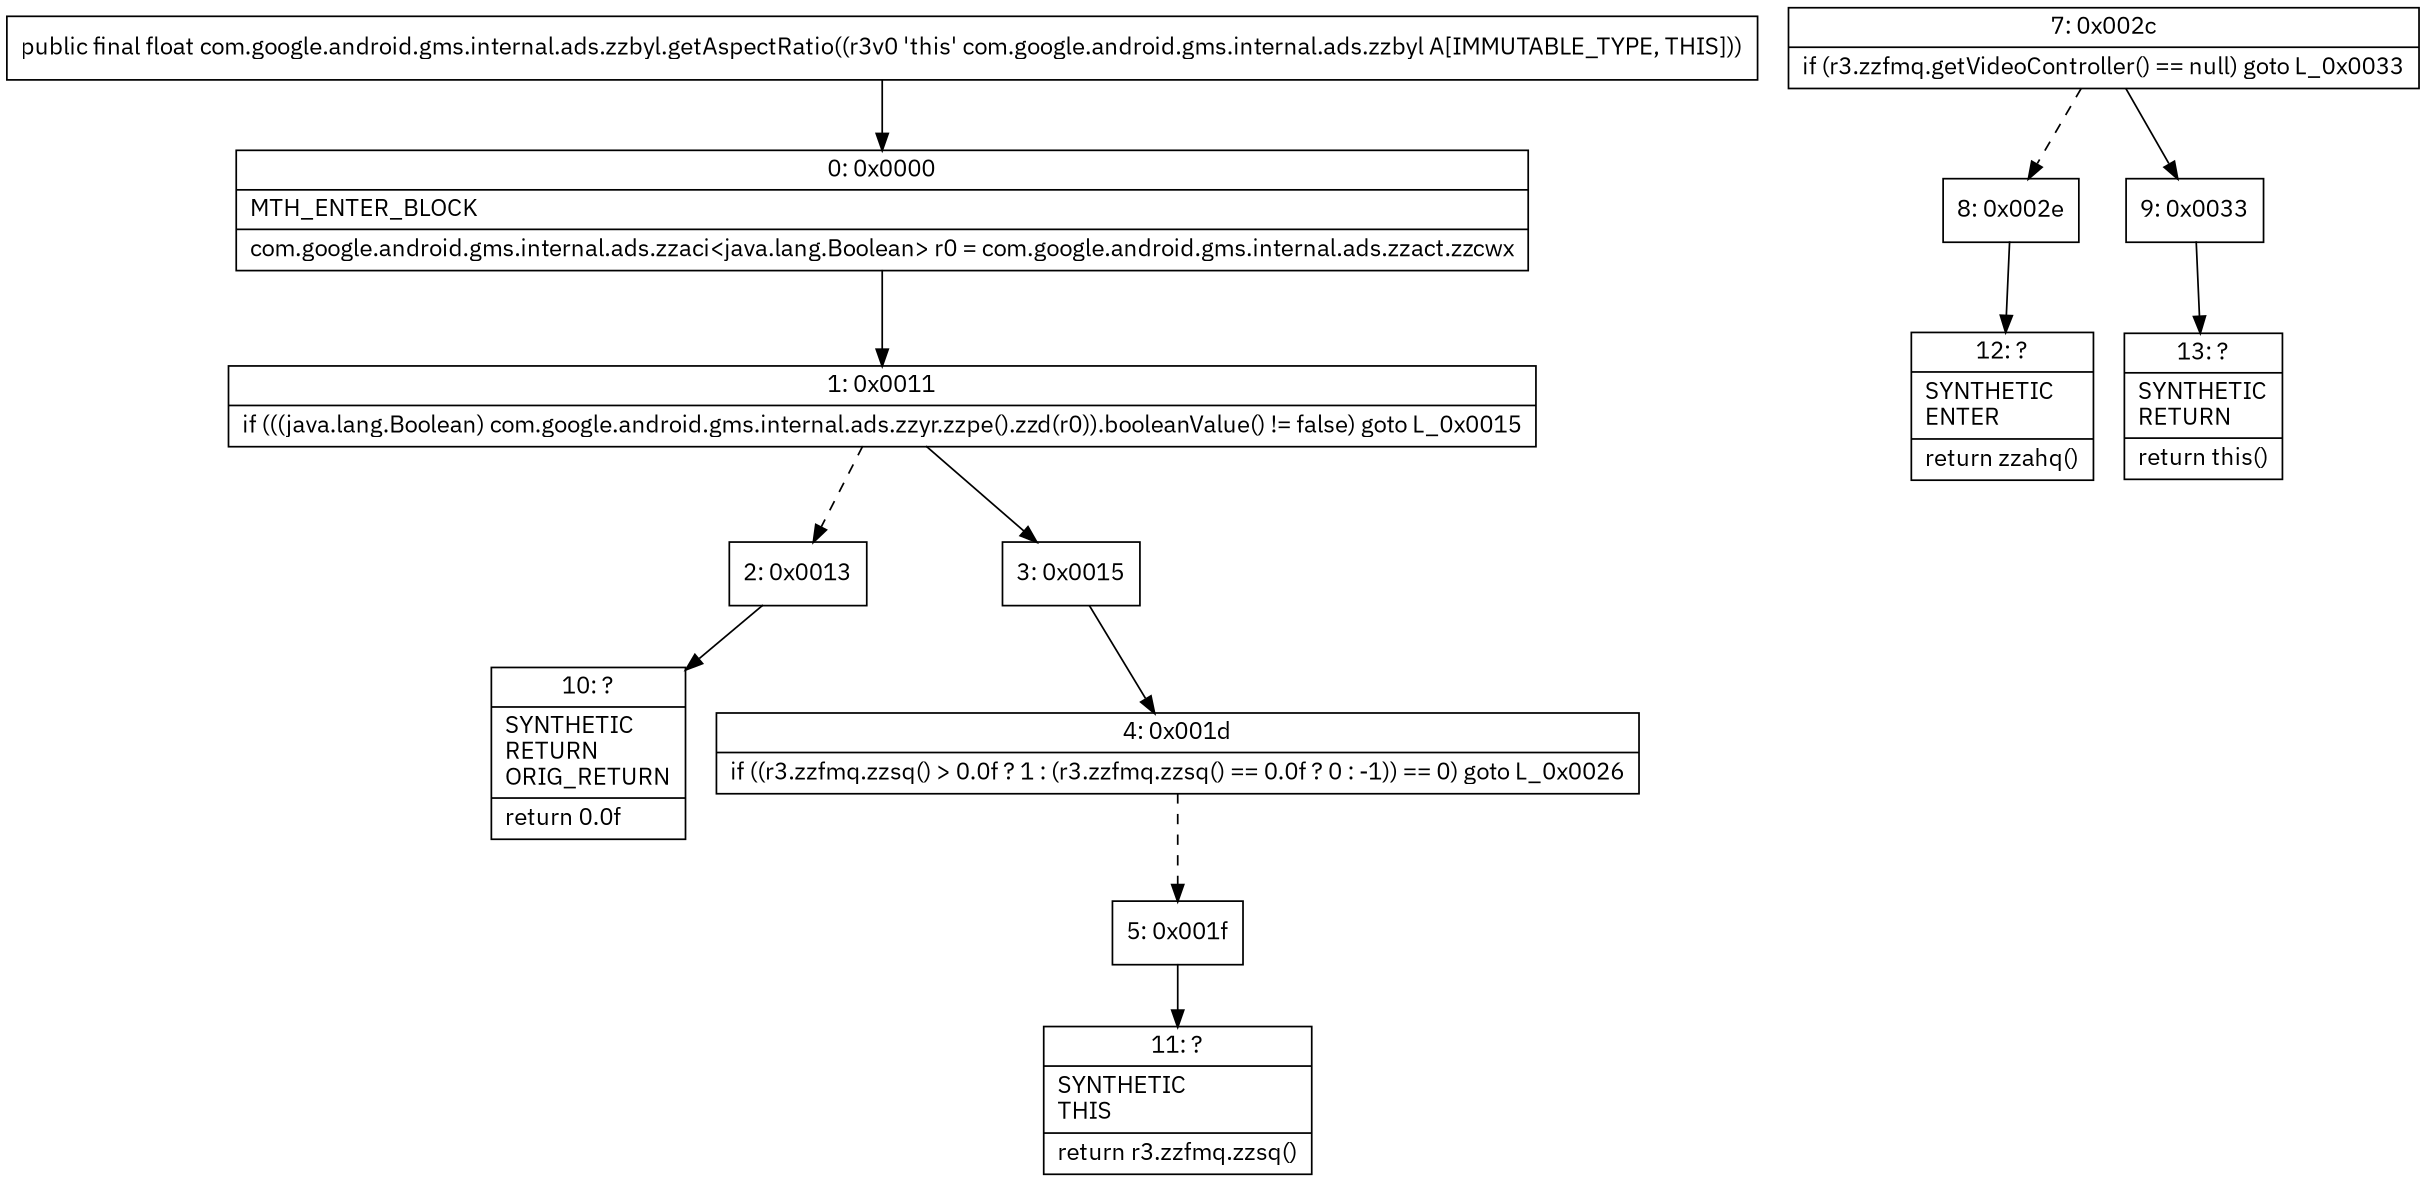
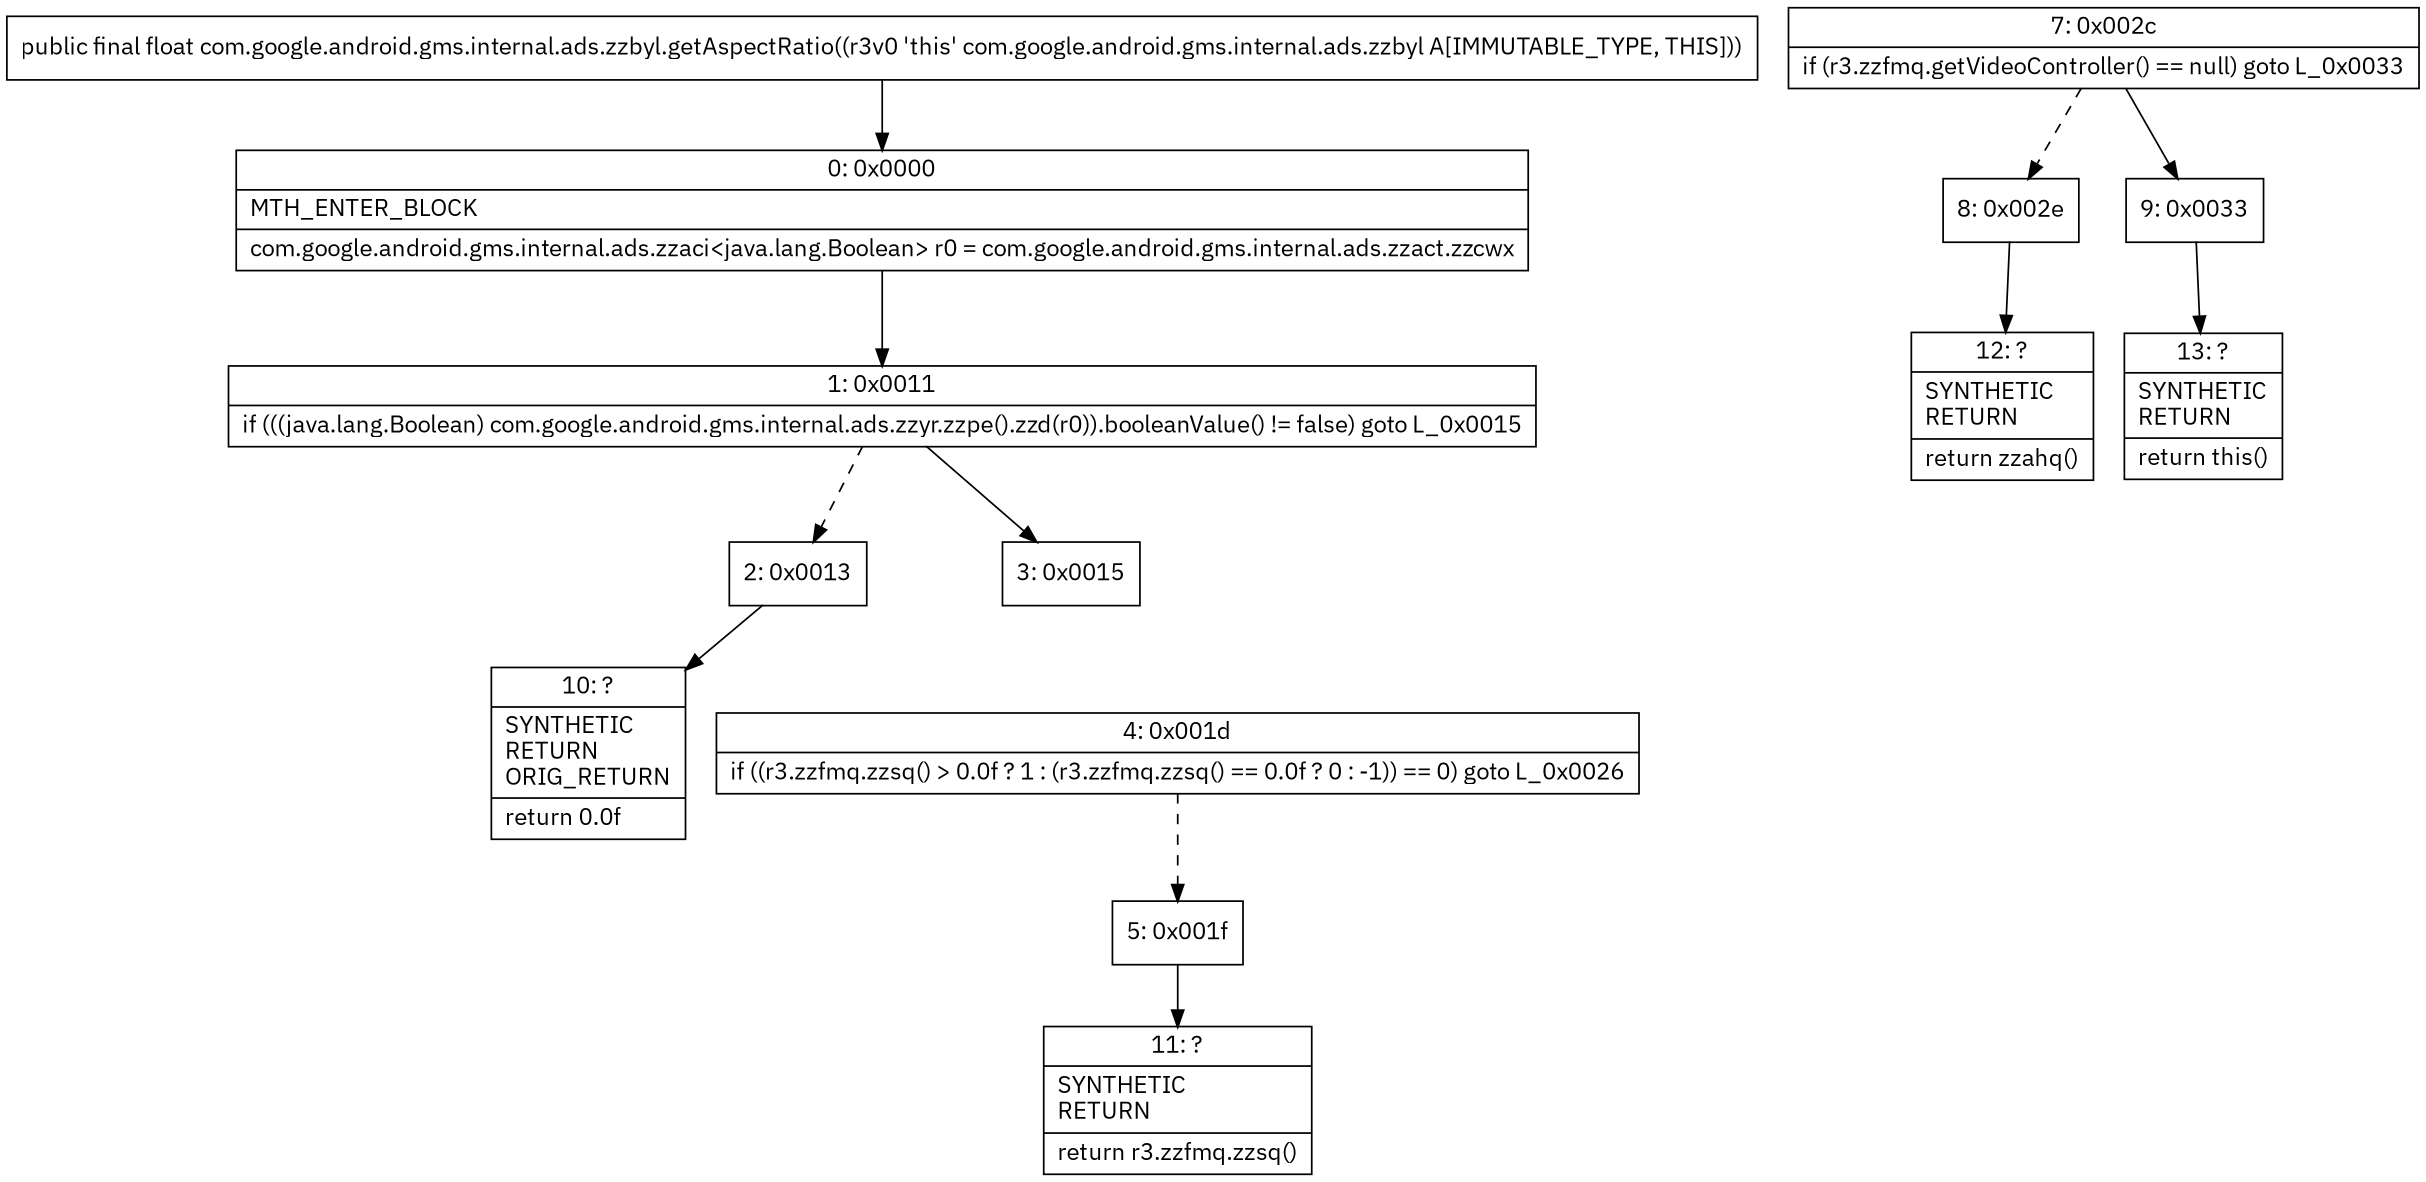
(1963, 417) -> (1972, 417)
(1117, 652) -> none
(1085, 1112) -> (1105, 1112)
